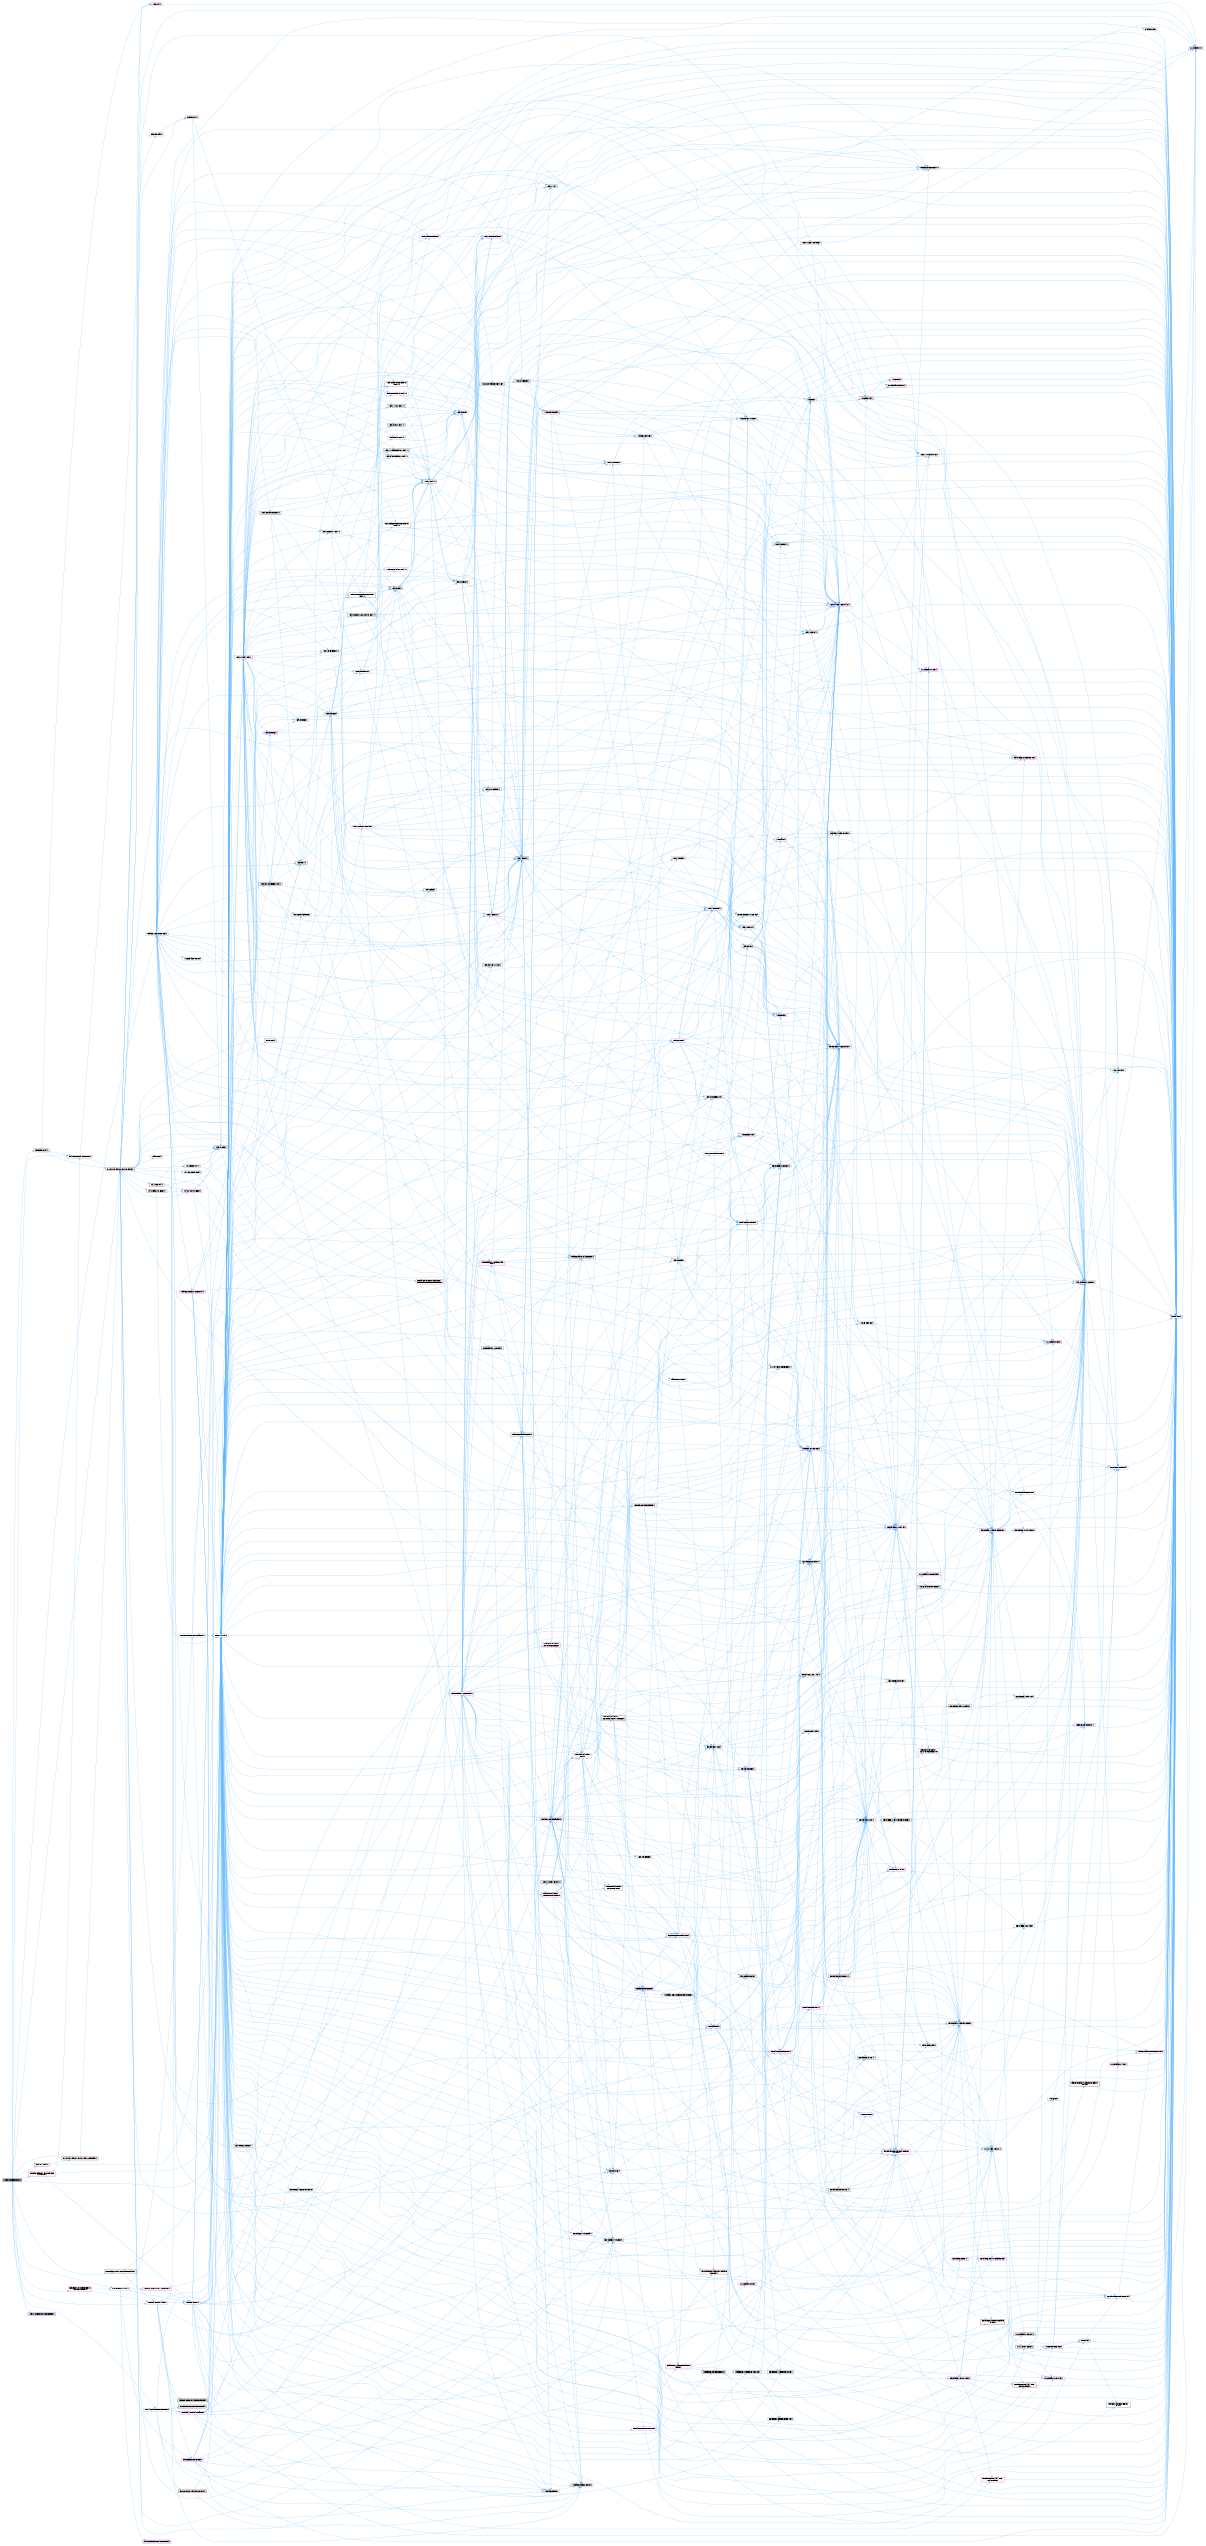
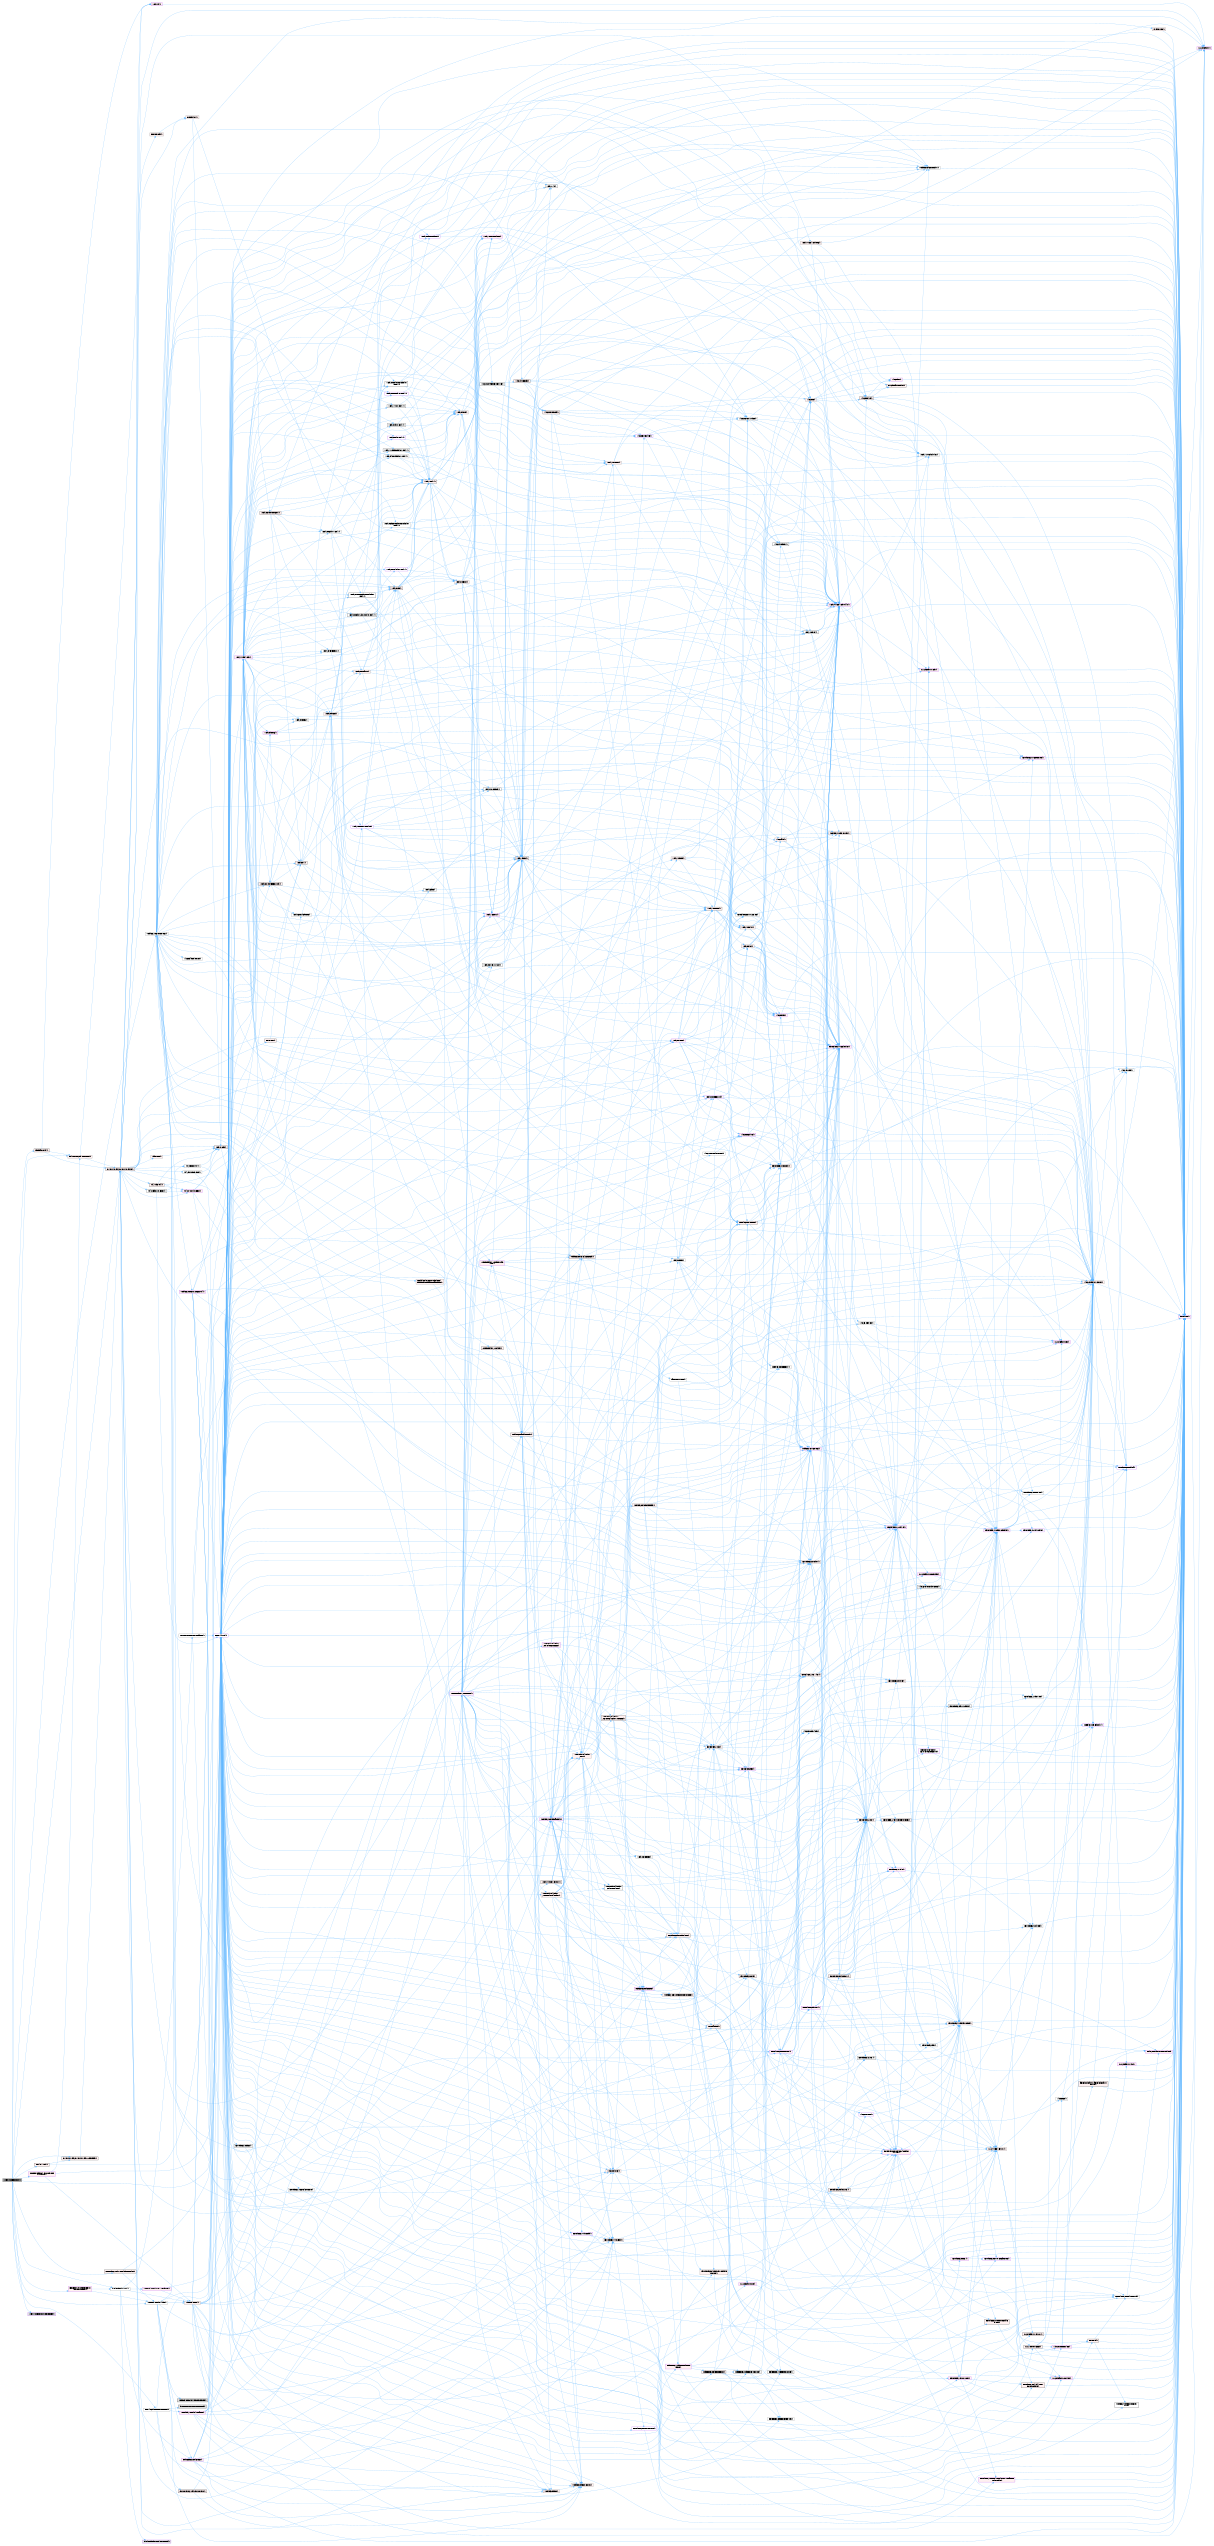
(781, 1367) -> (781, 1367)
(993, 2480) -> (997, 2480)
